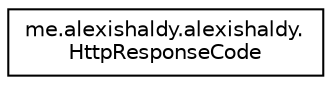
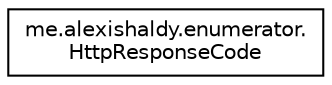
(166, 42) -> (166, 42)
